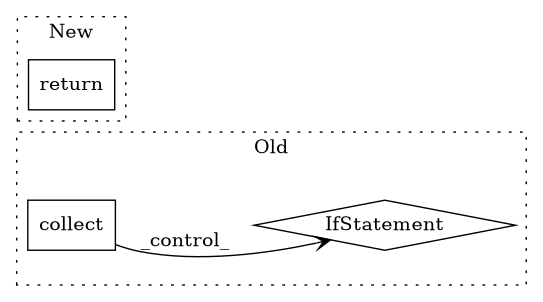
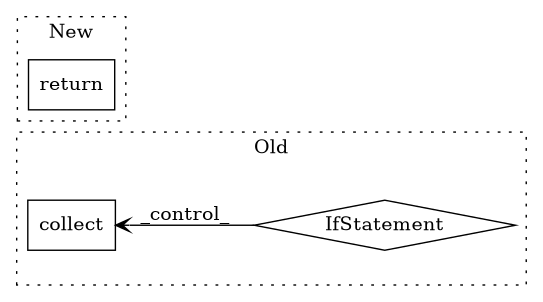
(216, 256) -> (192, 225)
